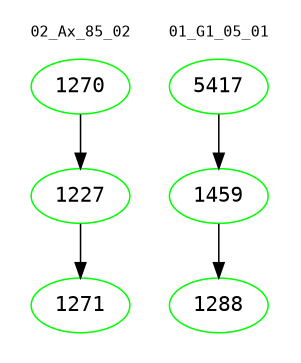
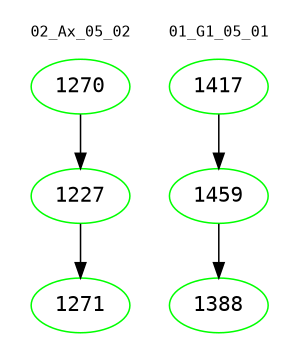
(81, 33) -> (81, 33)
(219, 87) -> (219, 87)
(219, 305) -> (219, 305)
